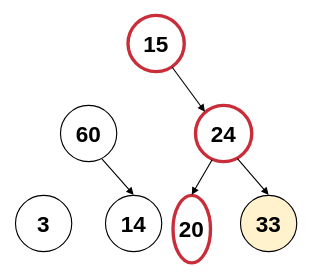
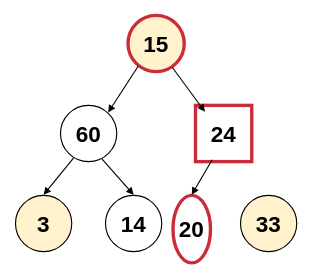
(156, 44) -> (156, 44)
none -> (125, 86)
(224, 134) -> (224, 134)
none -> (61, 174)
(251, 174) -> none
(44, 224) -> (44, 224)
